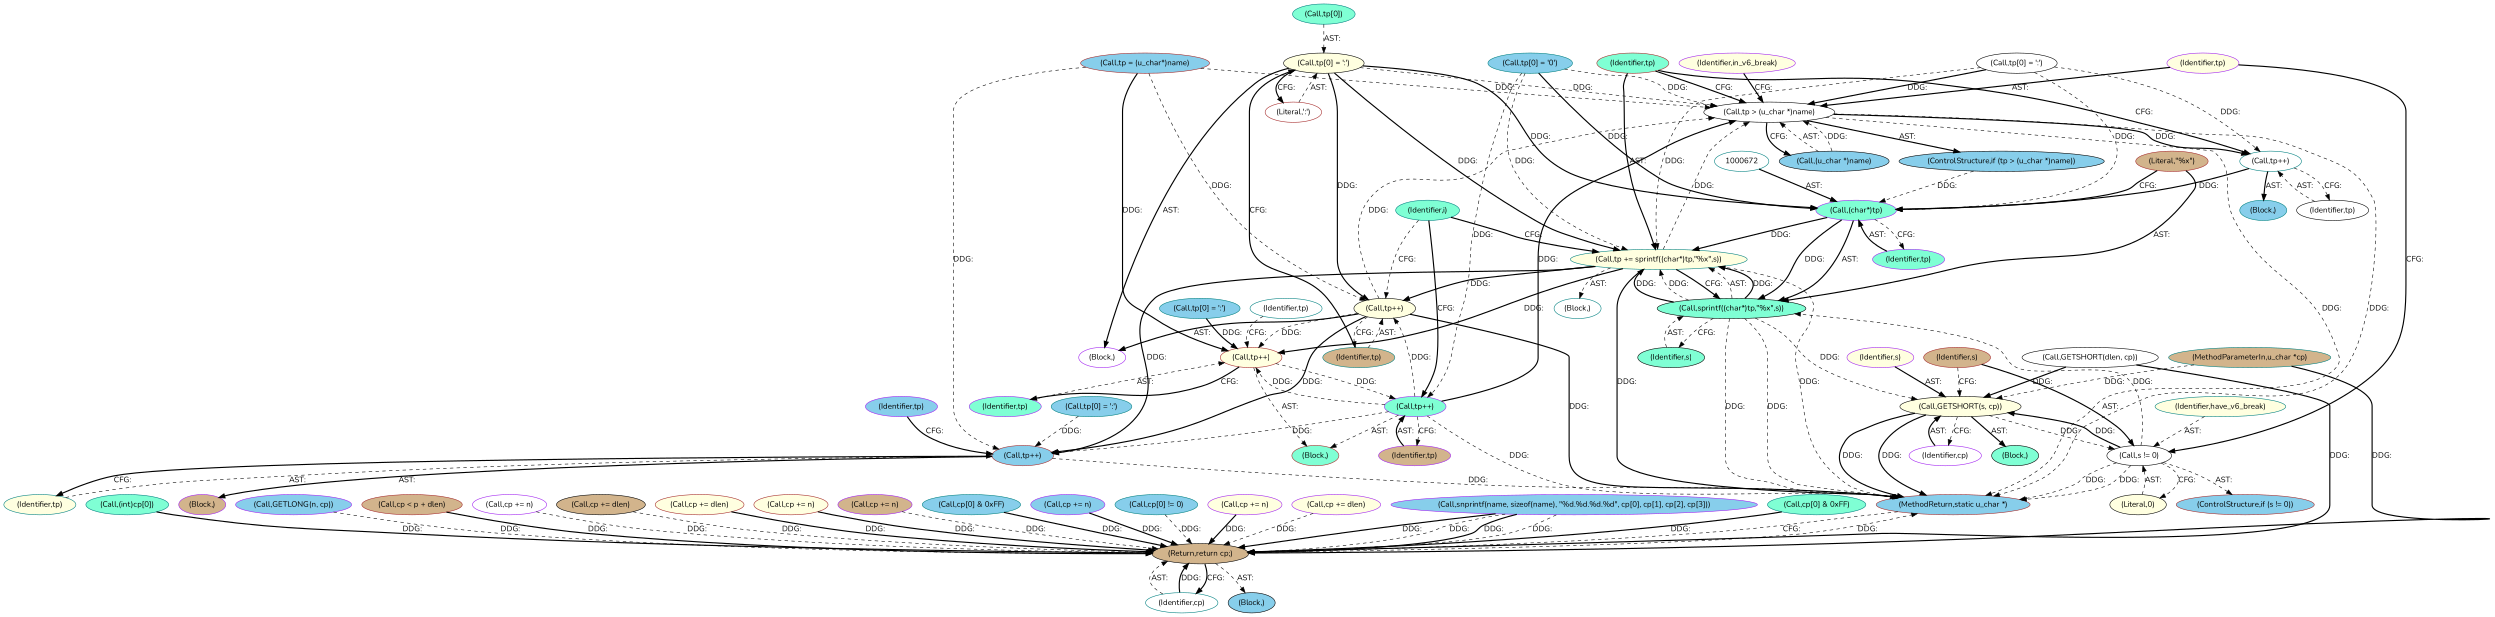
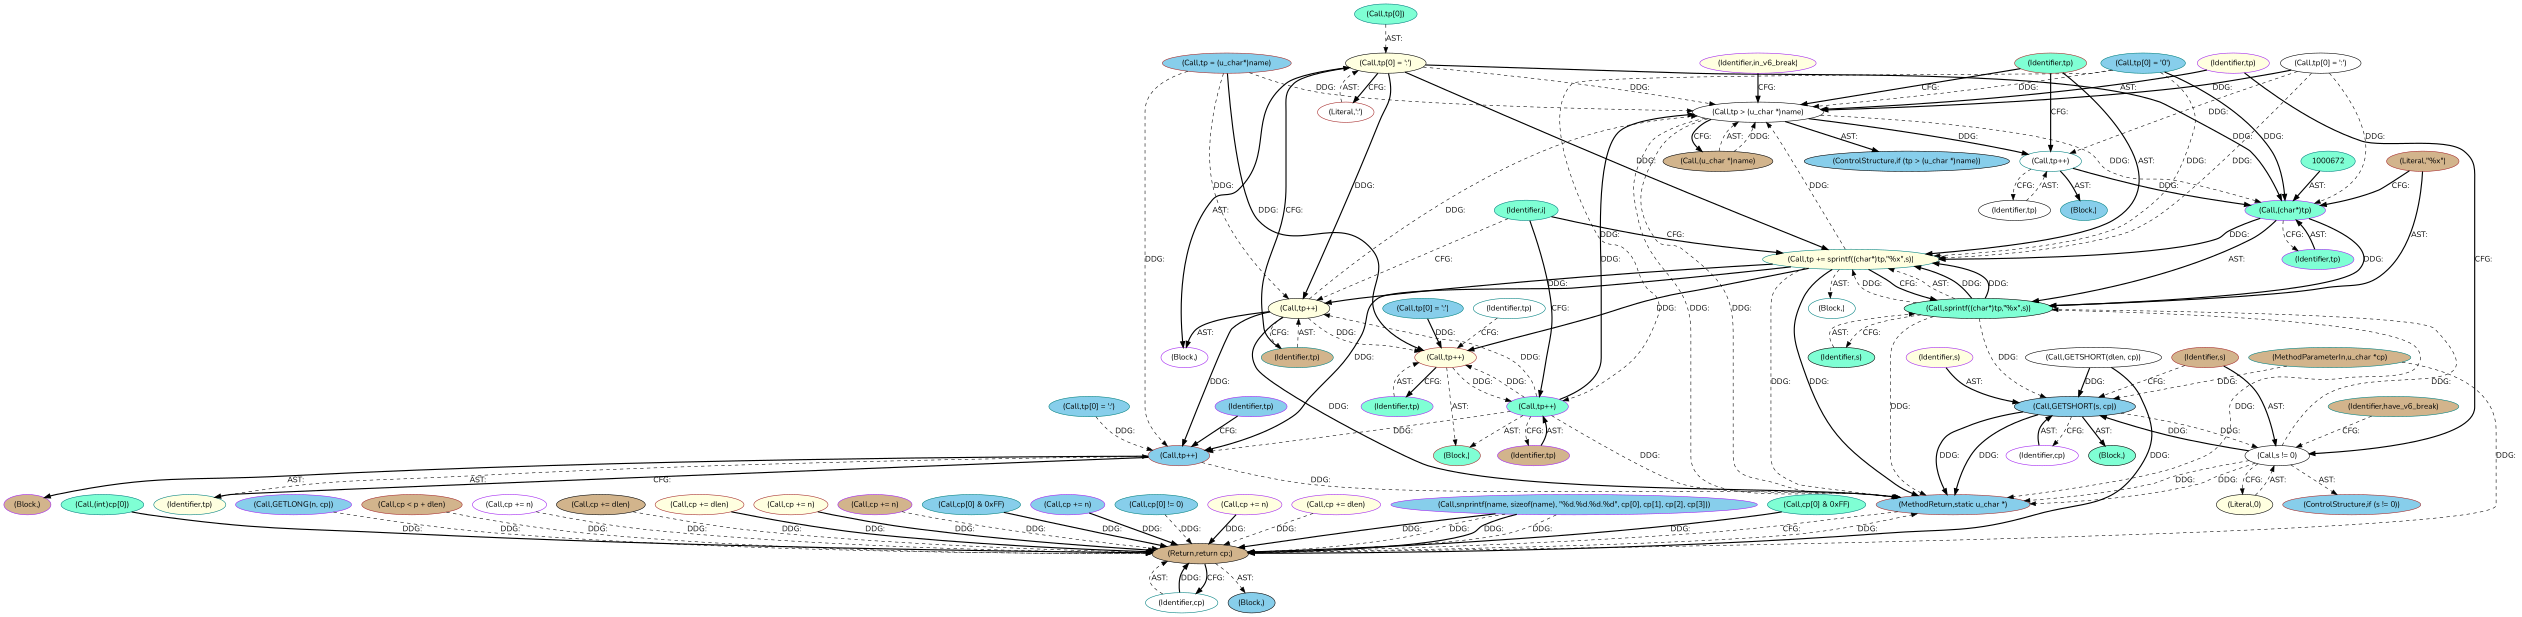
(1742, 161) -> (2328, 161)
(1834, 161) -> (1718, 161)
(1929, 186) -> (2044, 138)
(1960, 407) -> (2075, 407)
(2220, 407) -> (2393, 407)
(2194, 431) -> (2352, 431)
(2104, 533) -> (1977, 539)
(690, 541) -> (673, 540)
